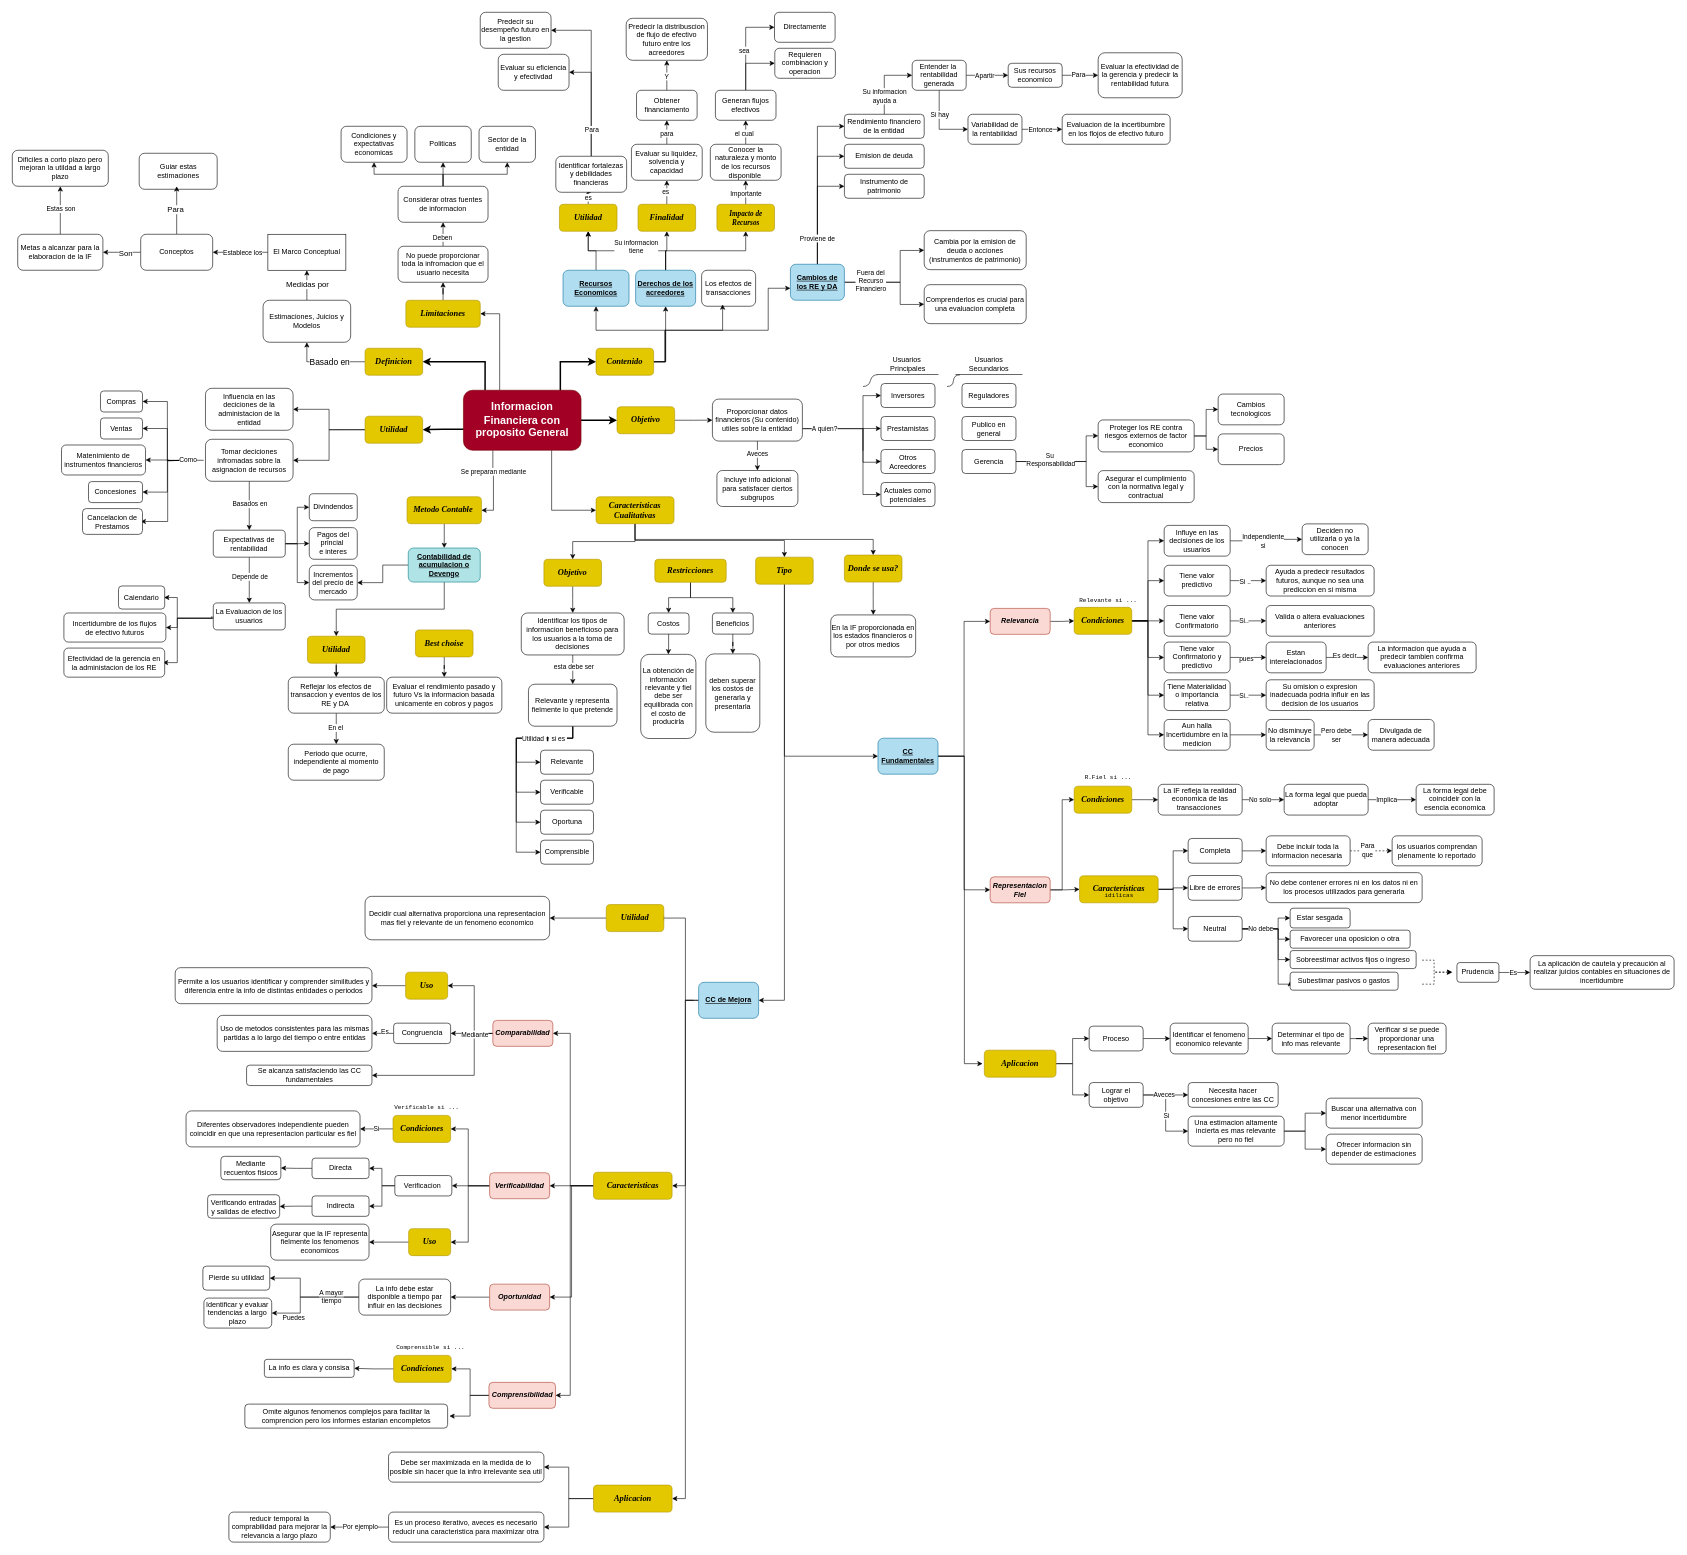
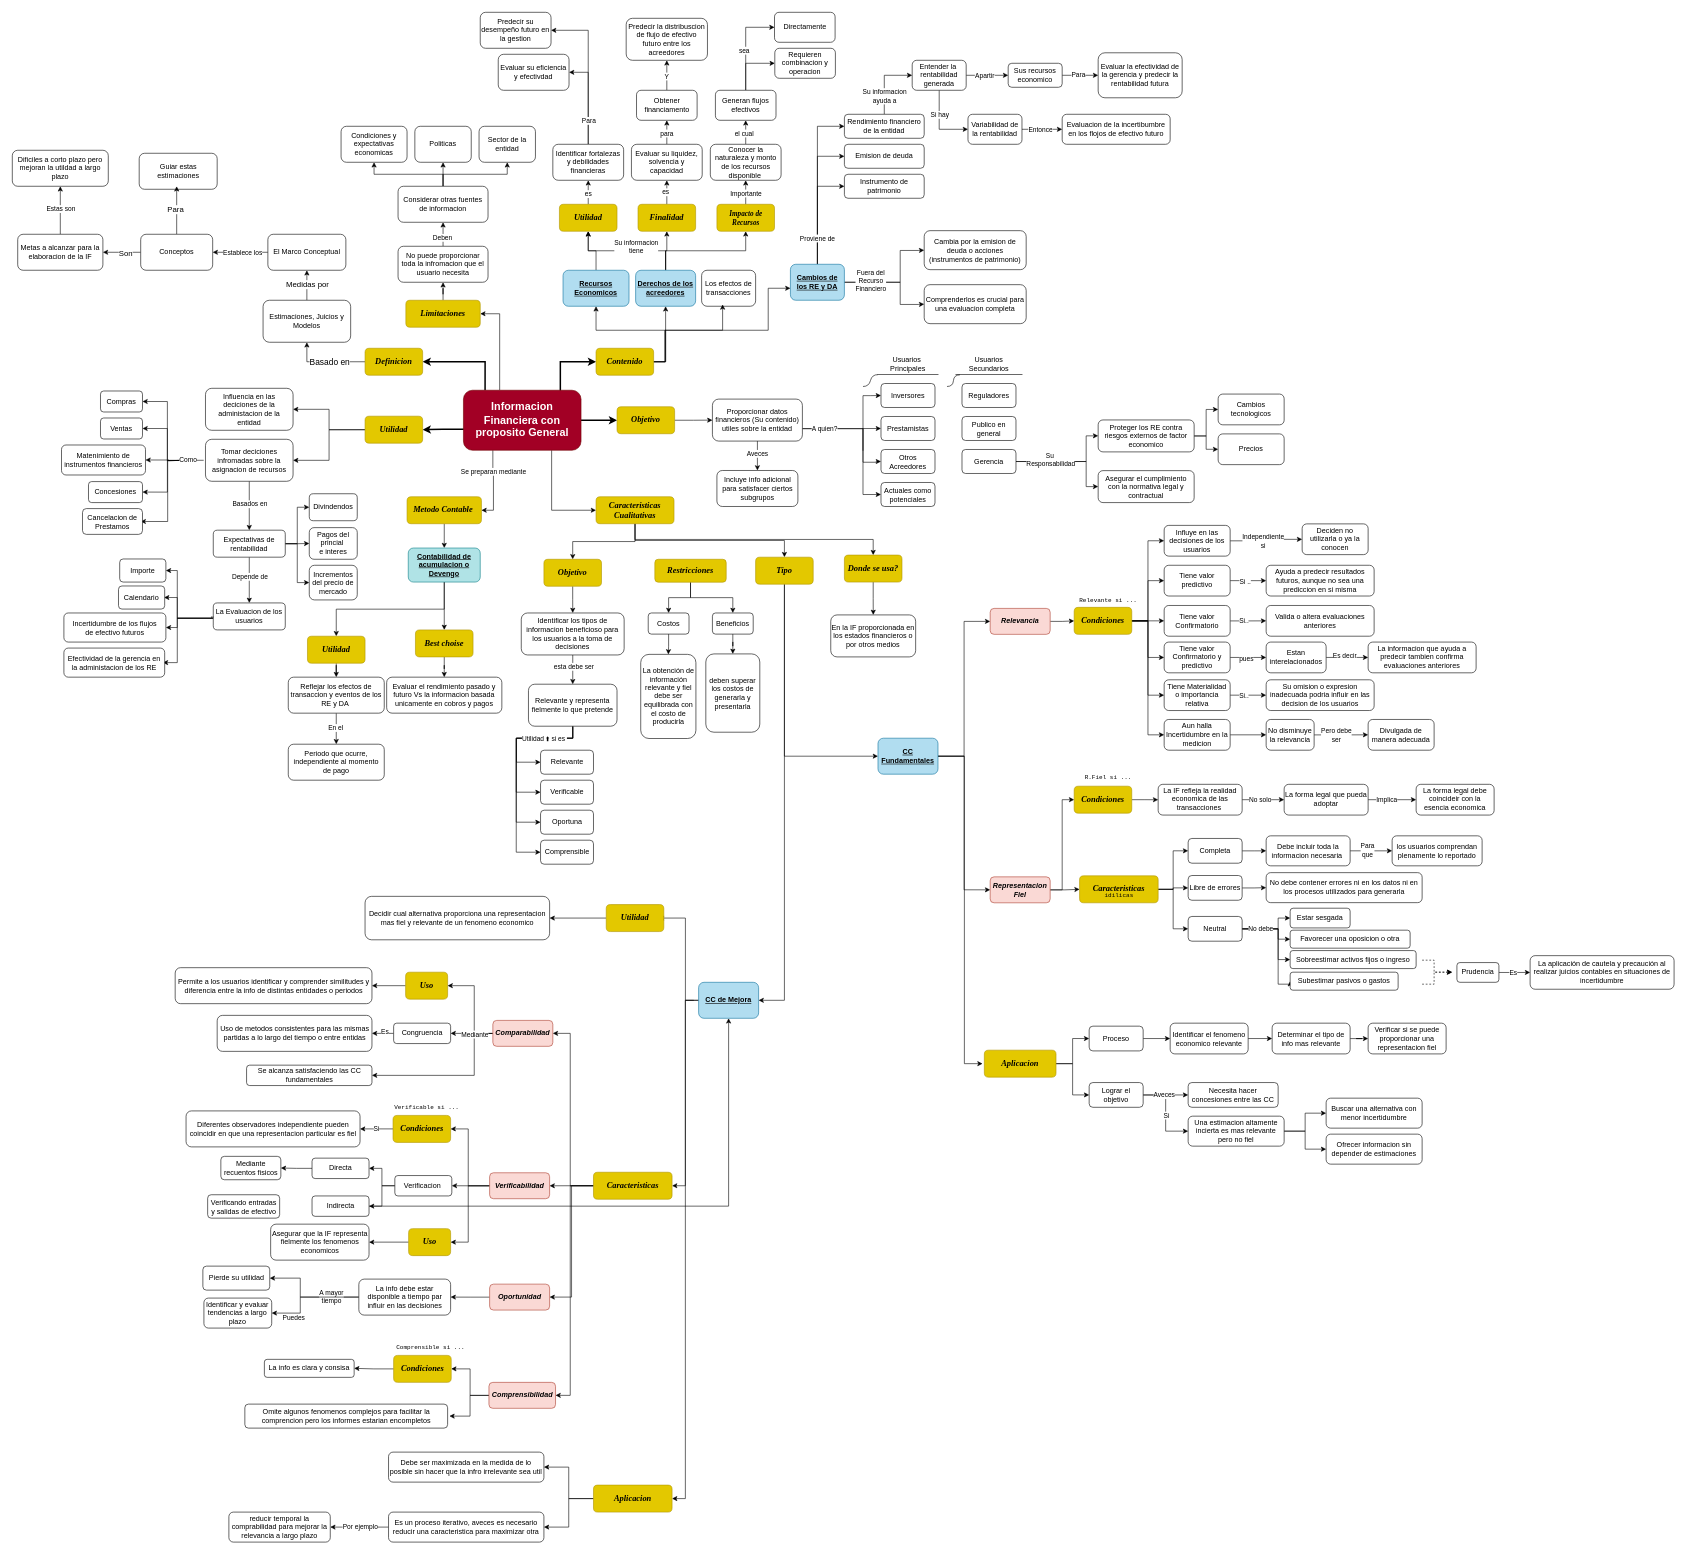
(591, 174) -> (588, 162)
(307, 252) -> (307, 252)
none -> (143, 571)
none -> (174, 571)
(374, 583) -> (444, 624)
(1379, 851) -> (1379, 851)
(285, 1207) -> (729, 1116)
